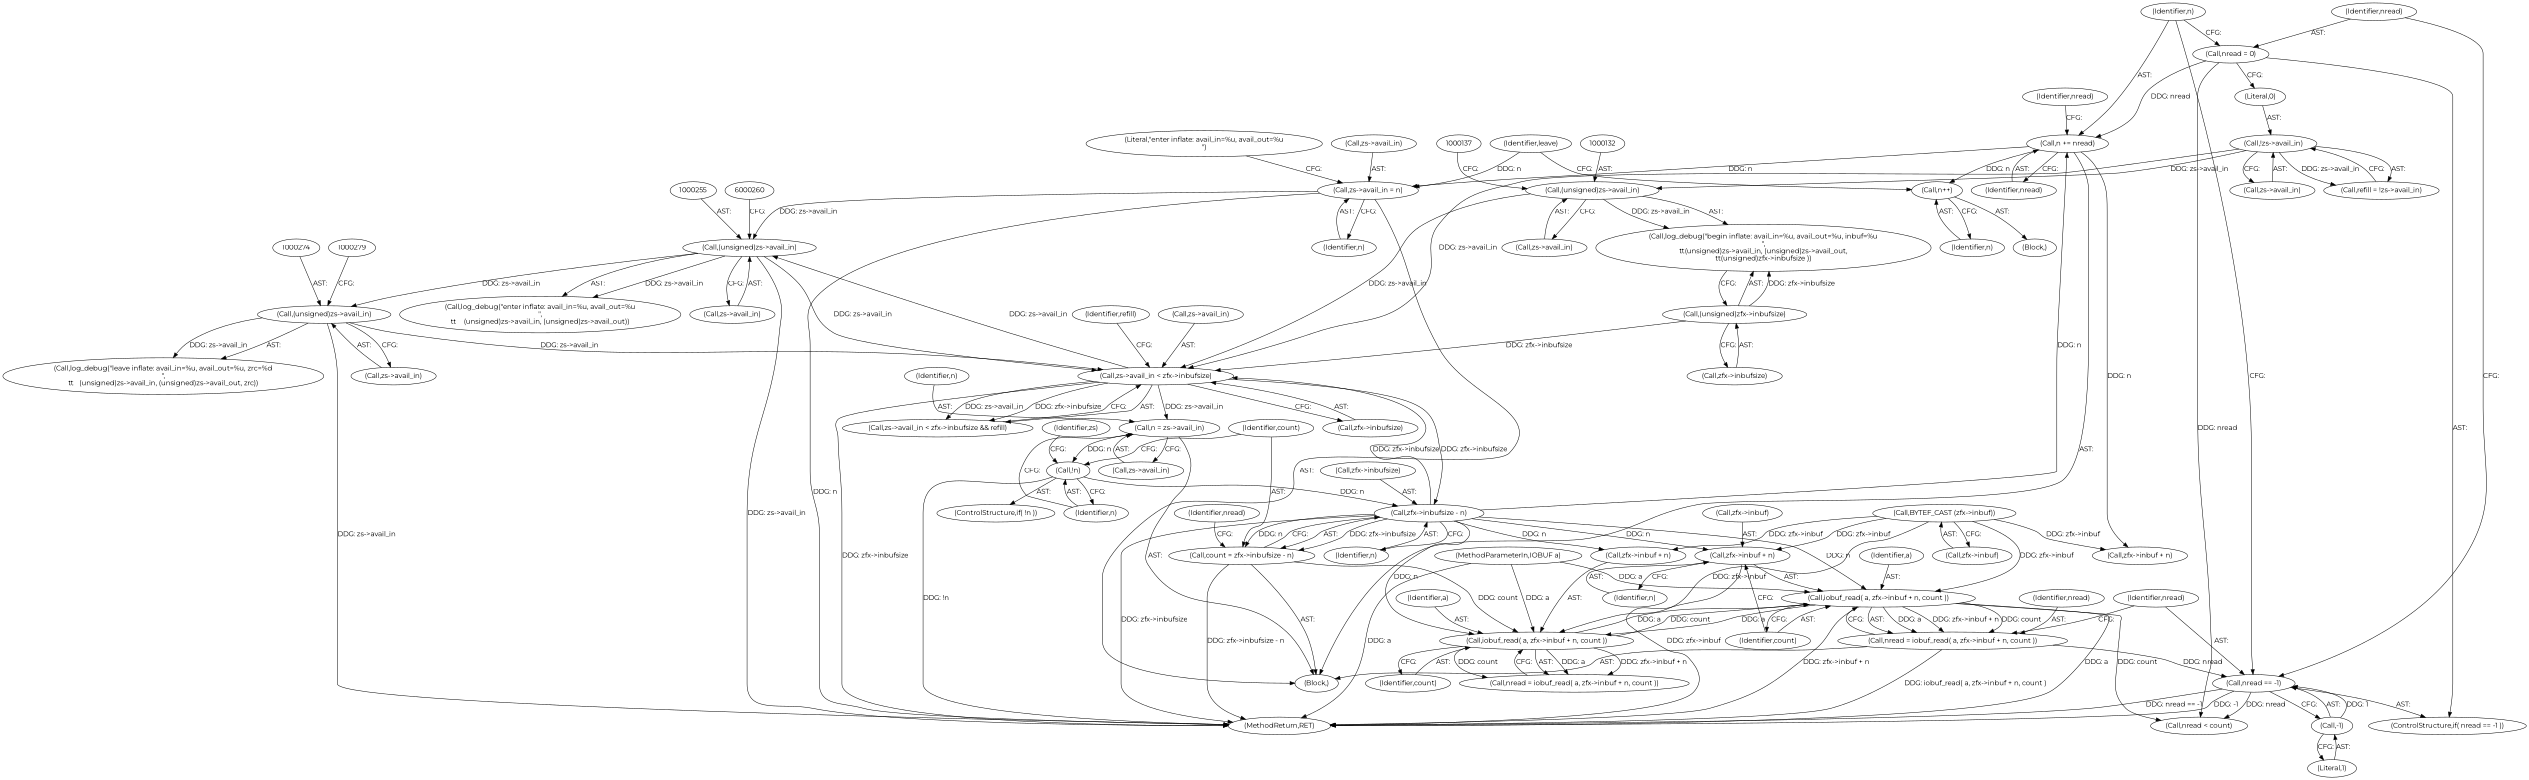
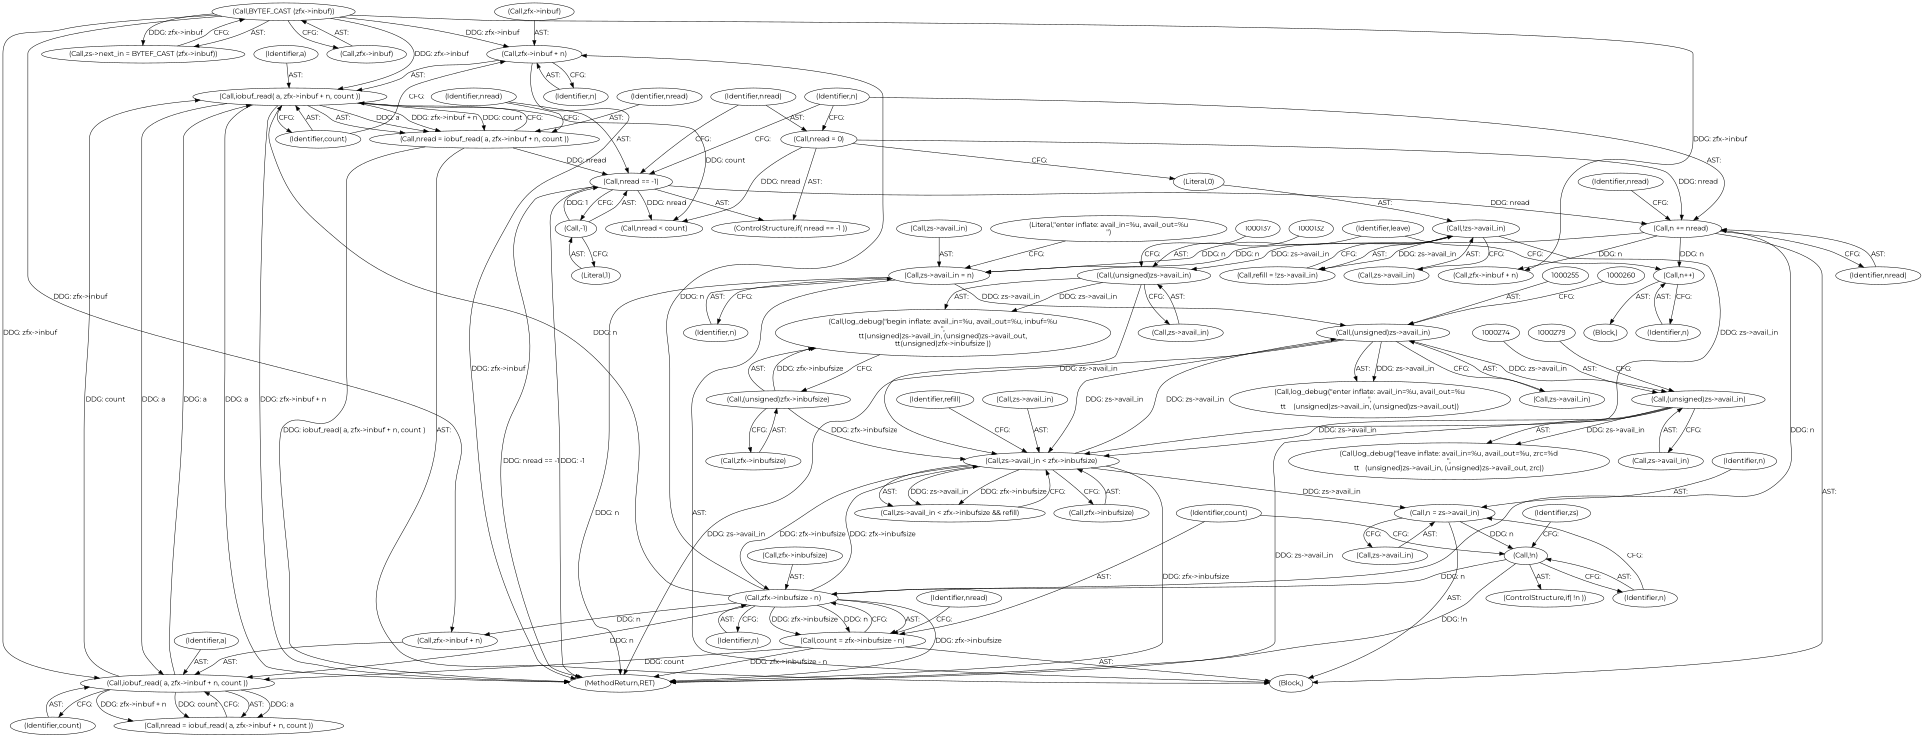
none -> (143, 54)
(750, 191) -> (1621, 276)
none -> (1156, 193)
(1508, 556) -> none
